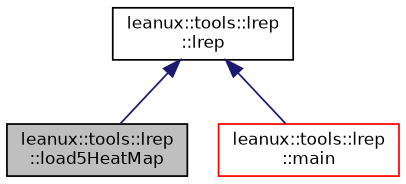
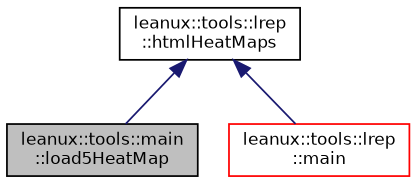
(203, 34) -> (210, 34)
(97, 150) -> (102, 150)
